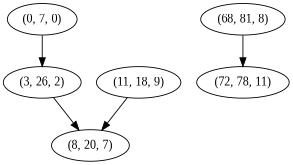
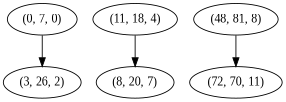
(243, 19) -> (236, 19)
(139, 82) -> (135, 19)
(243, 82) -> (236, 82)
(63, 110) -> none
